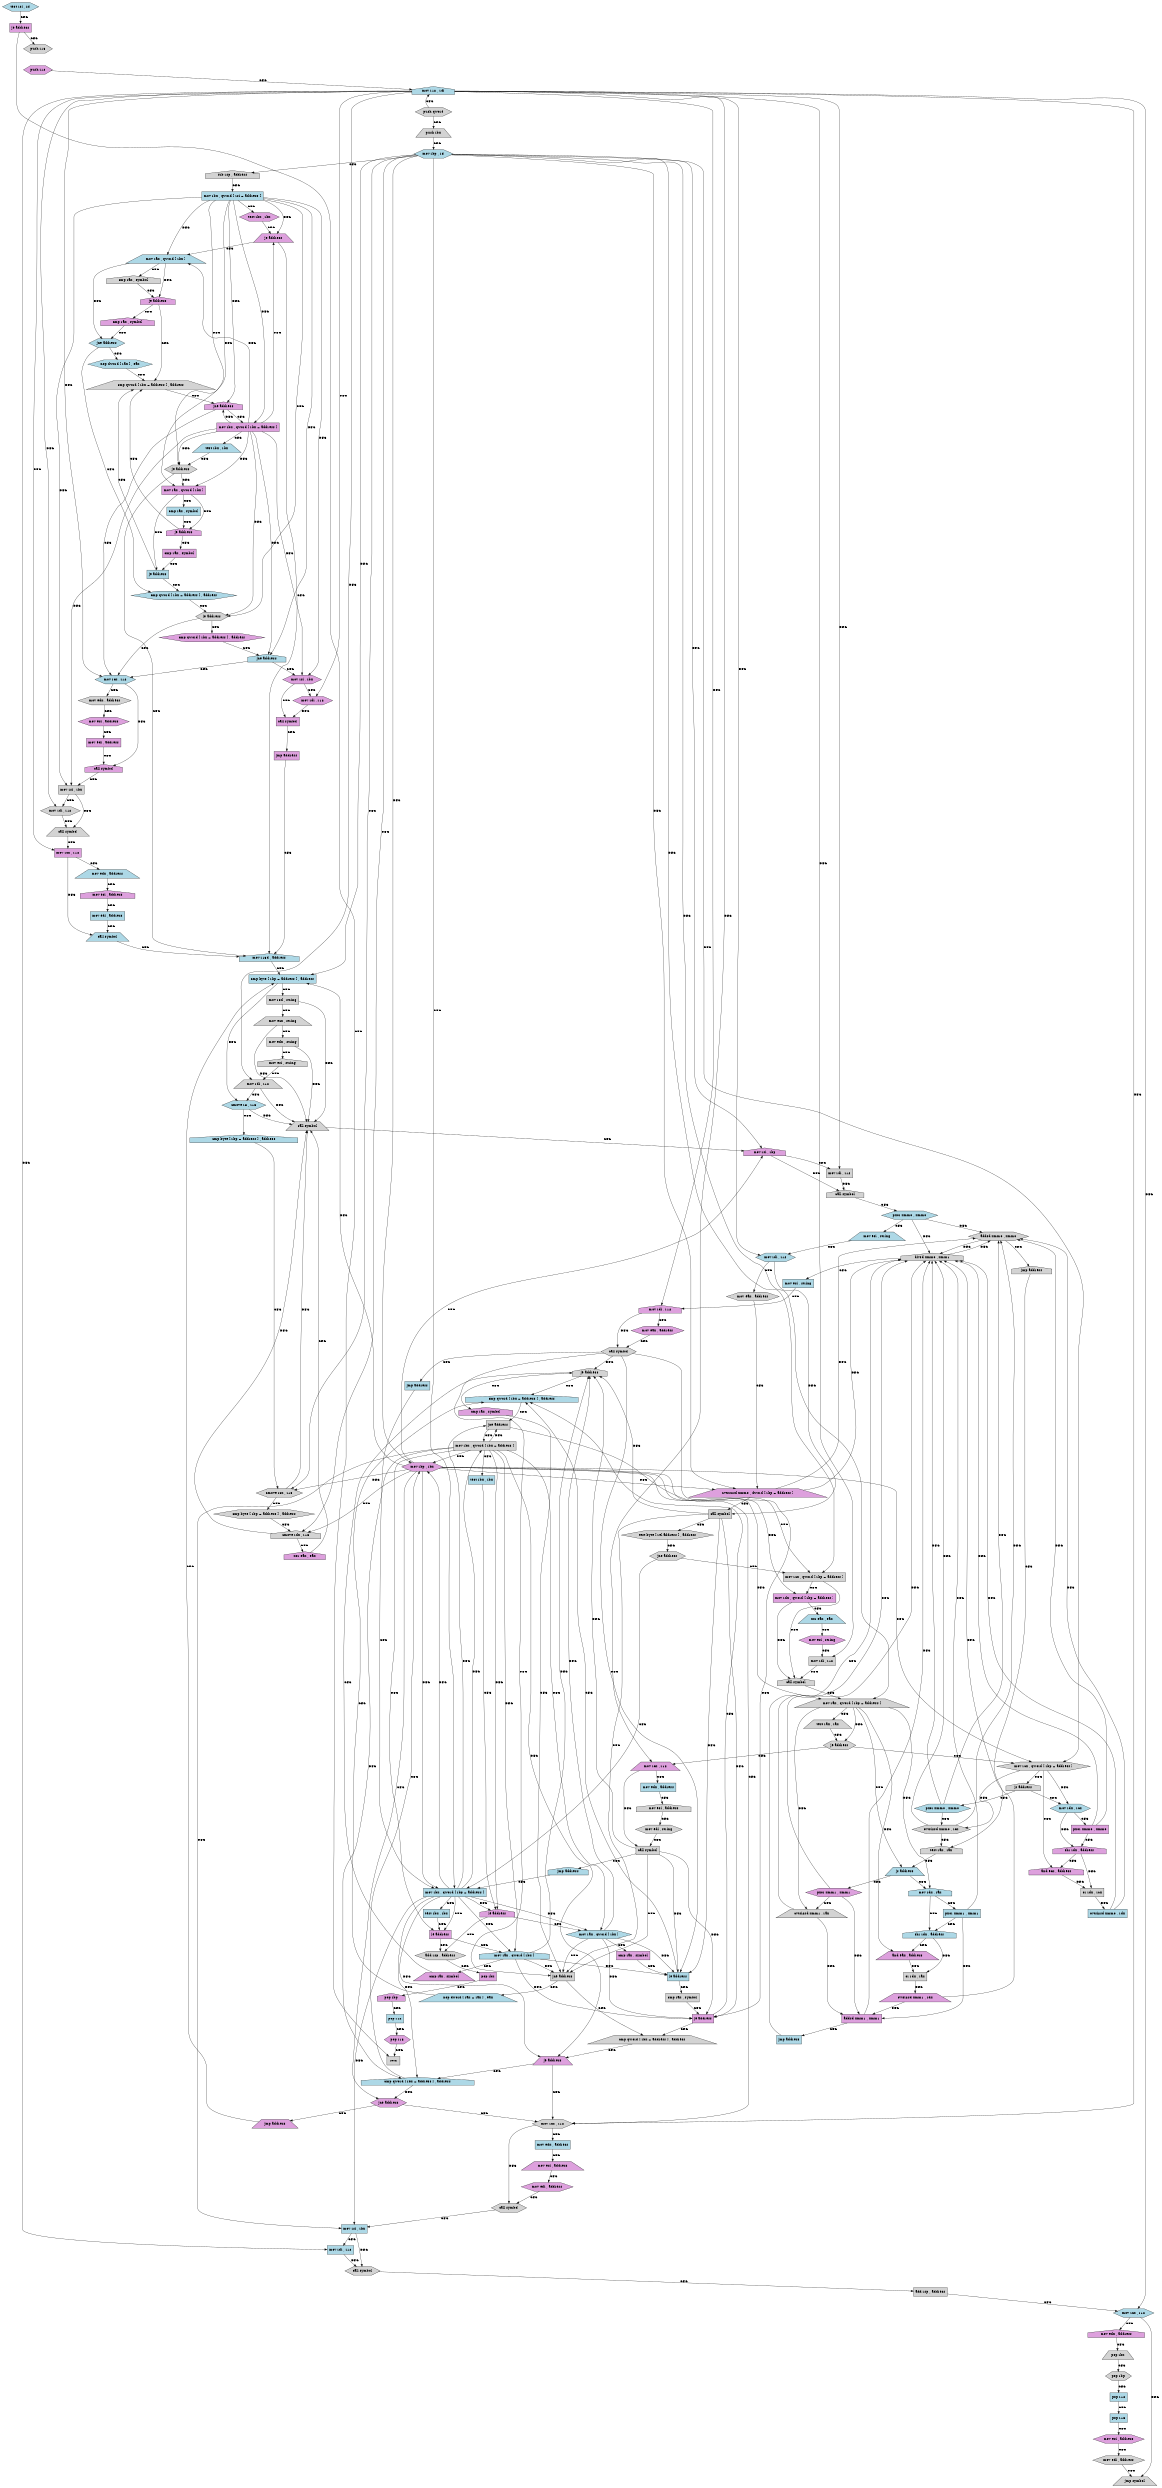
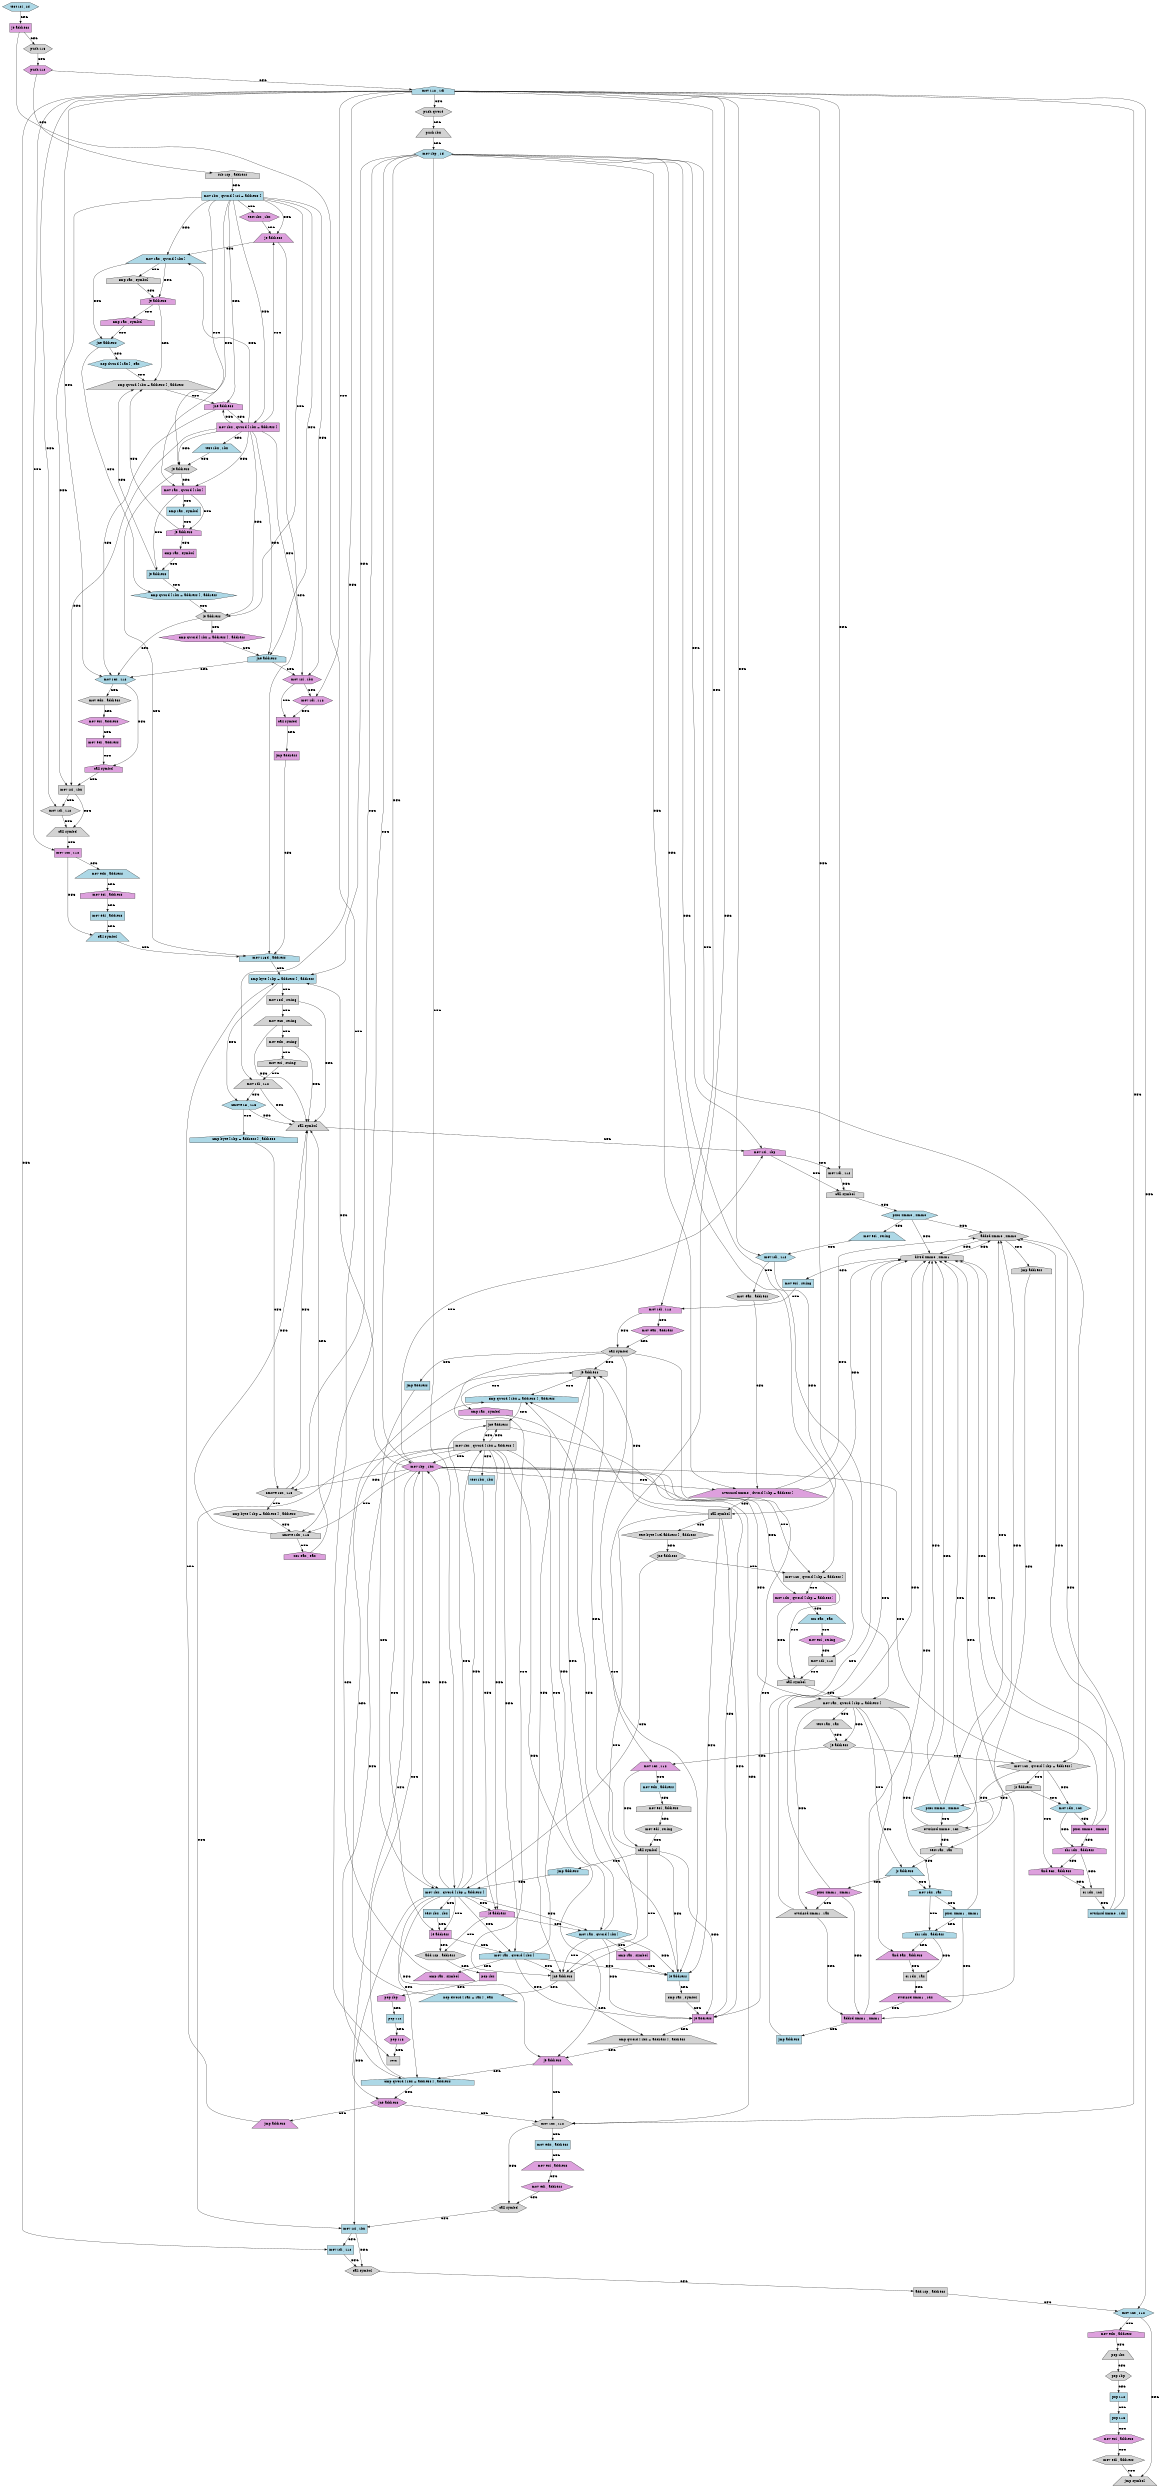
none -> (38, 58)
(426, 102) -> (435, 100)
(336, 164) -> (96, 153)
